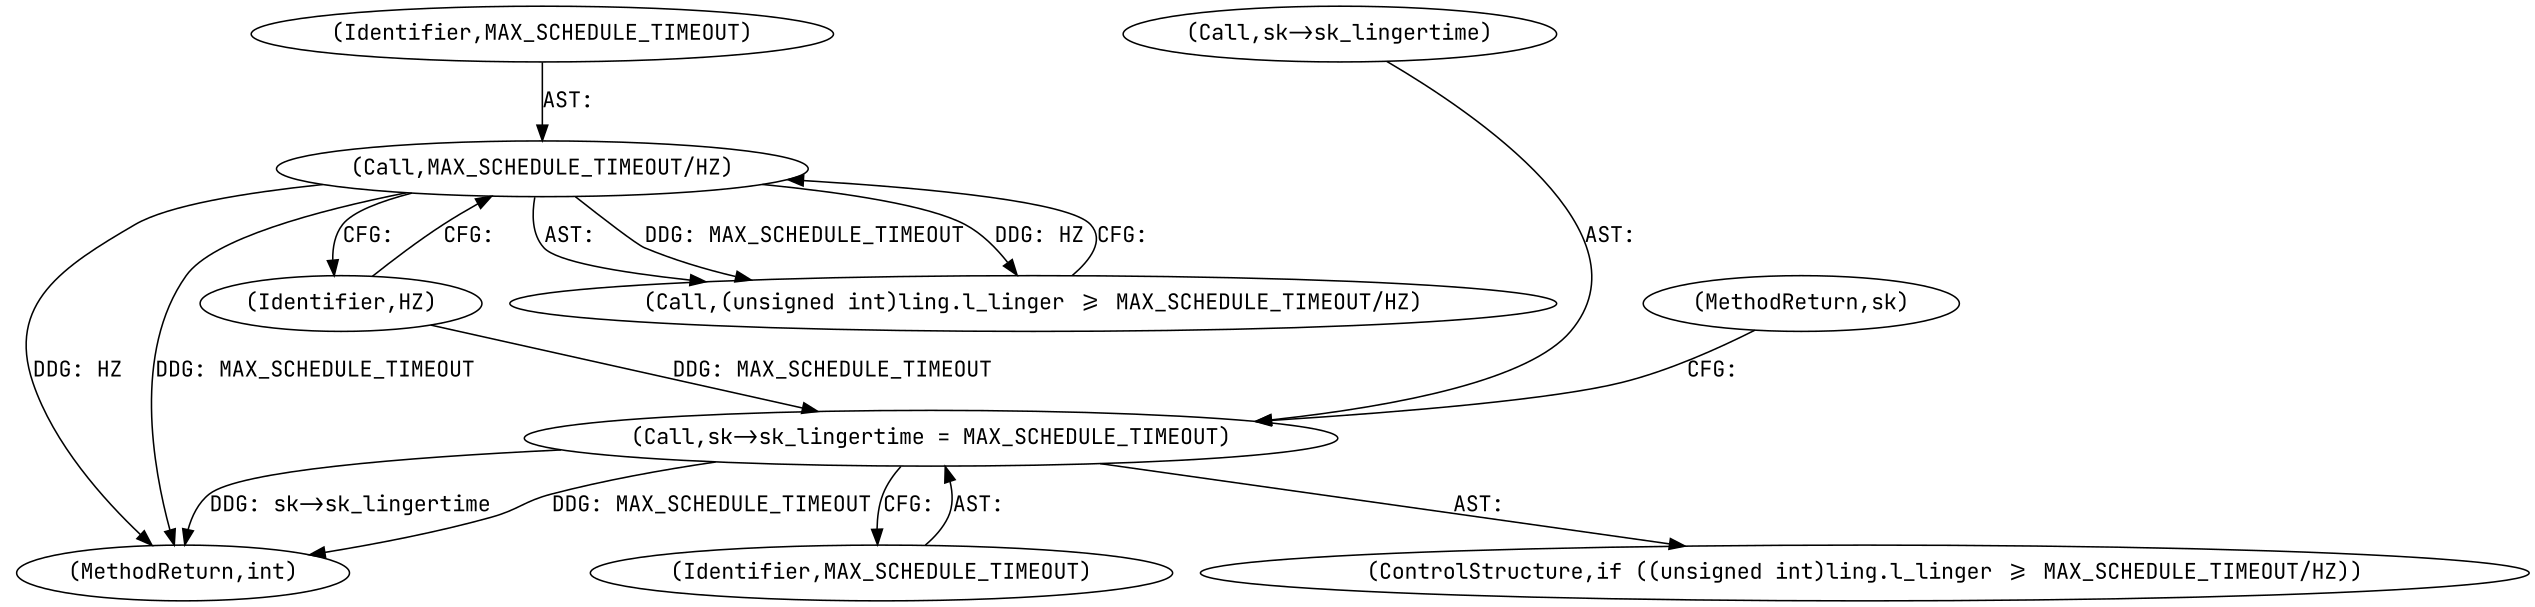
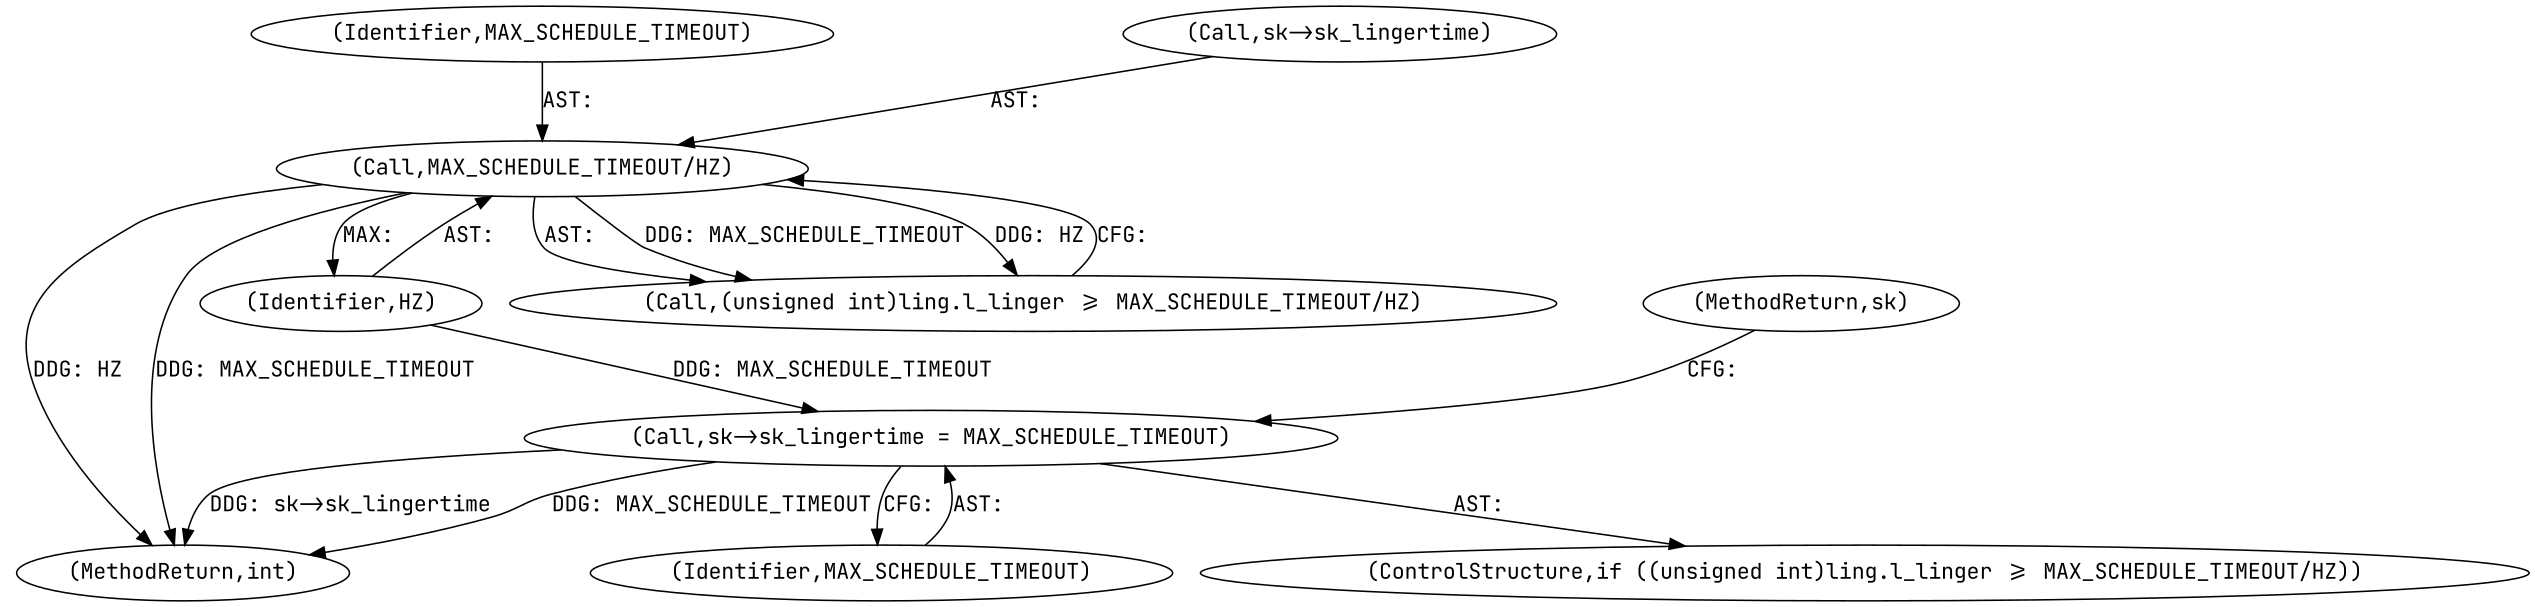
(375, 236) -> (375, 236)
(476, 236) -> (476, 236)
(1582, 309) -> (953, 99)
